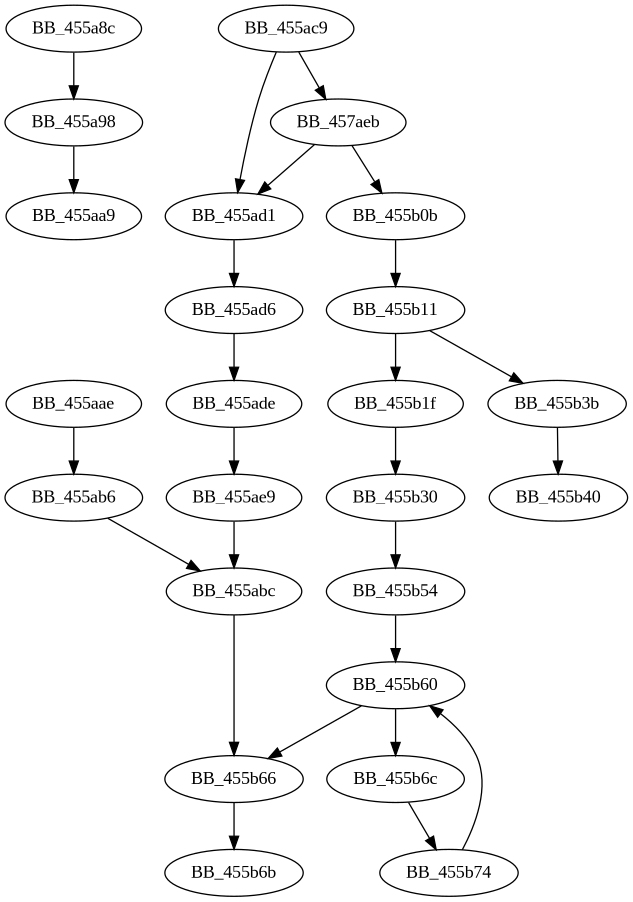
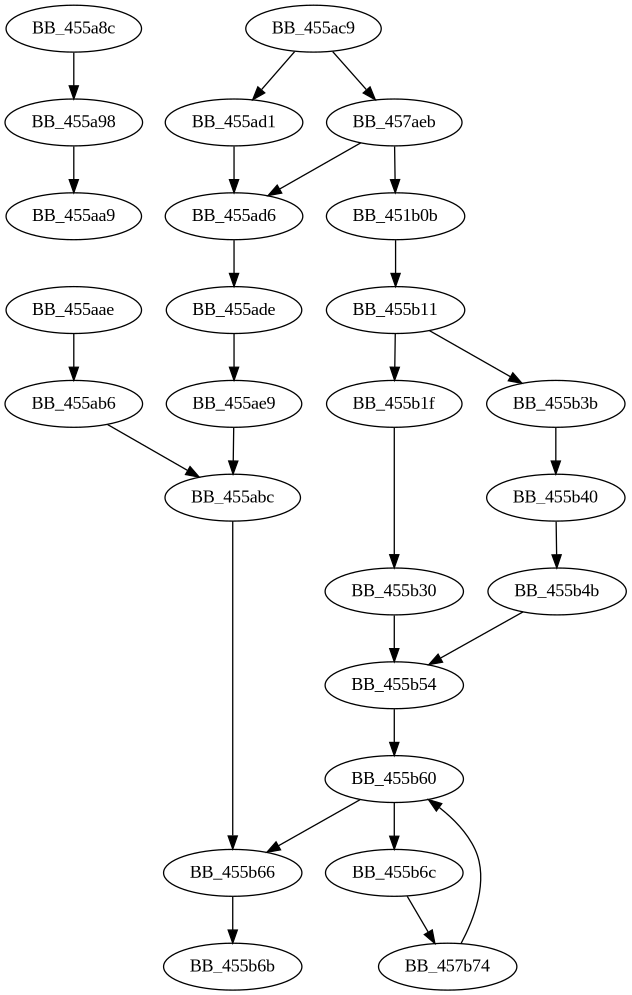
(291, 165) -> (320, 166)
(396, 216) -> (396, 216)
none -> (557, 591)
(449, 873) -> (448, 967)
